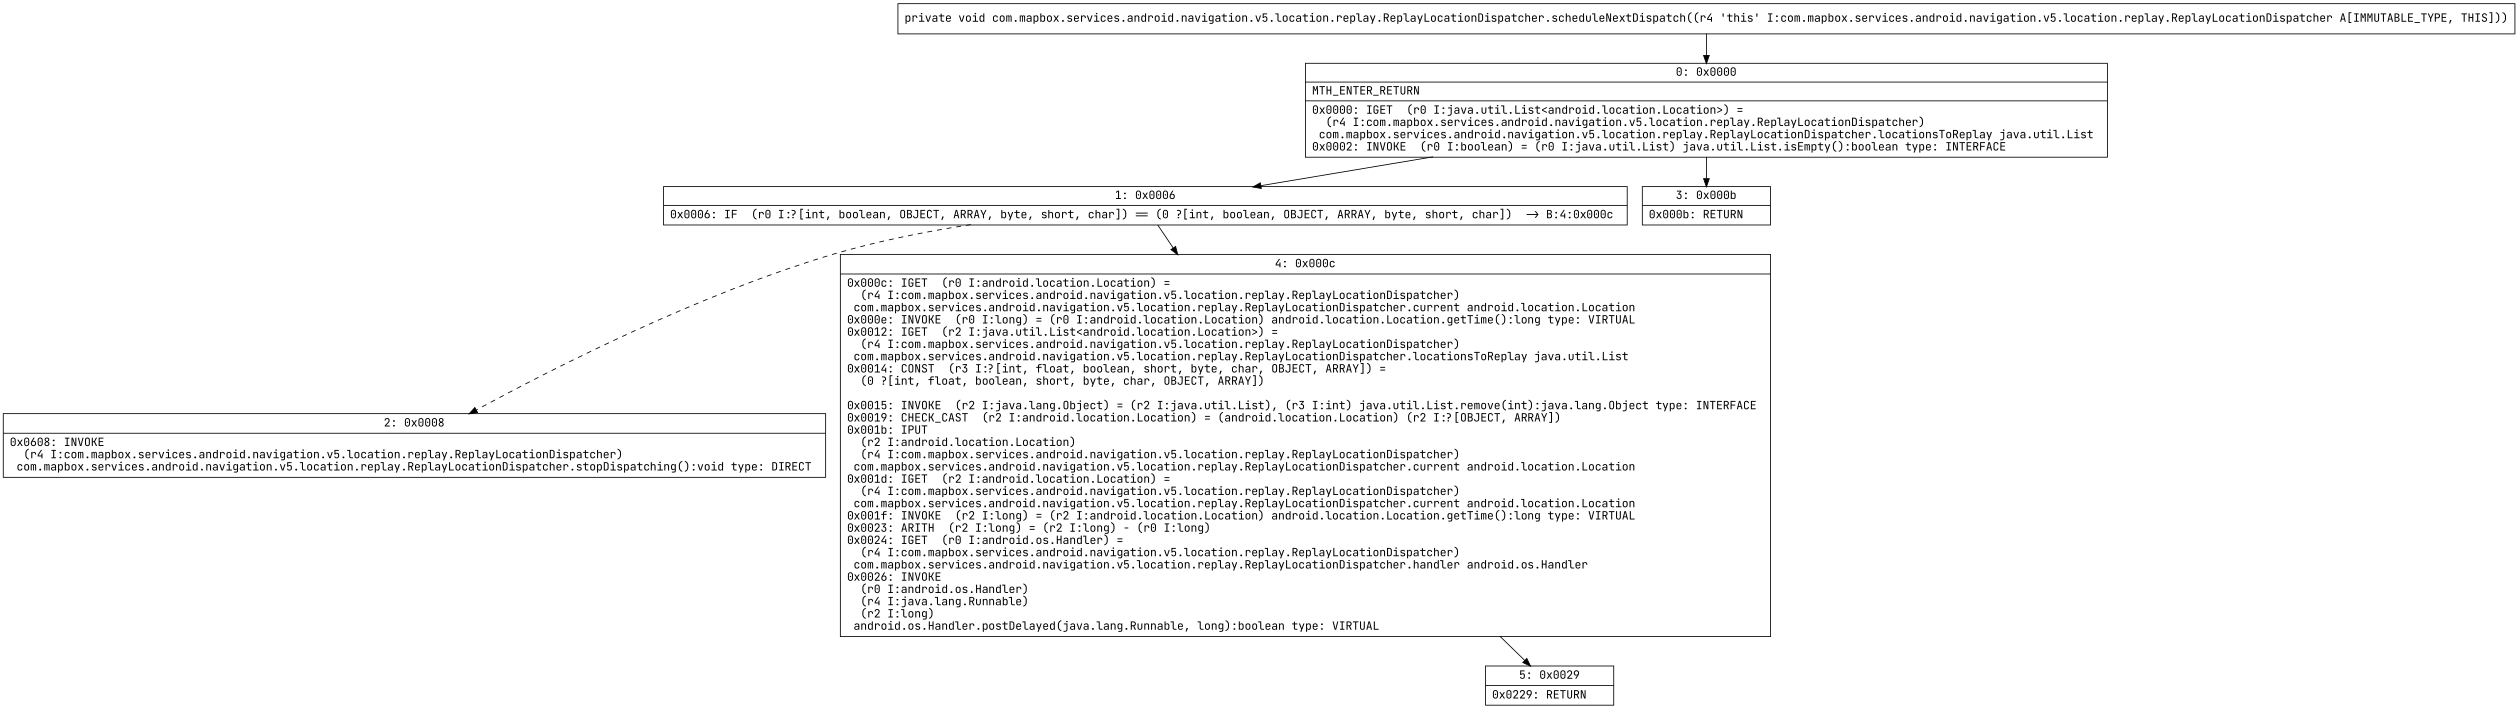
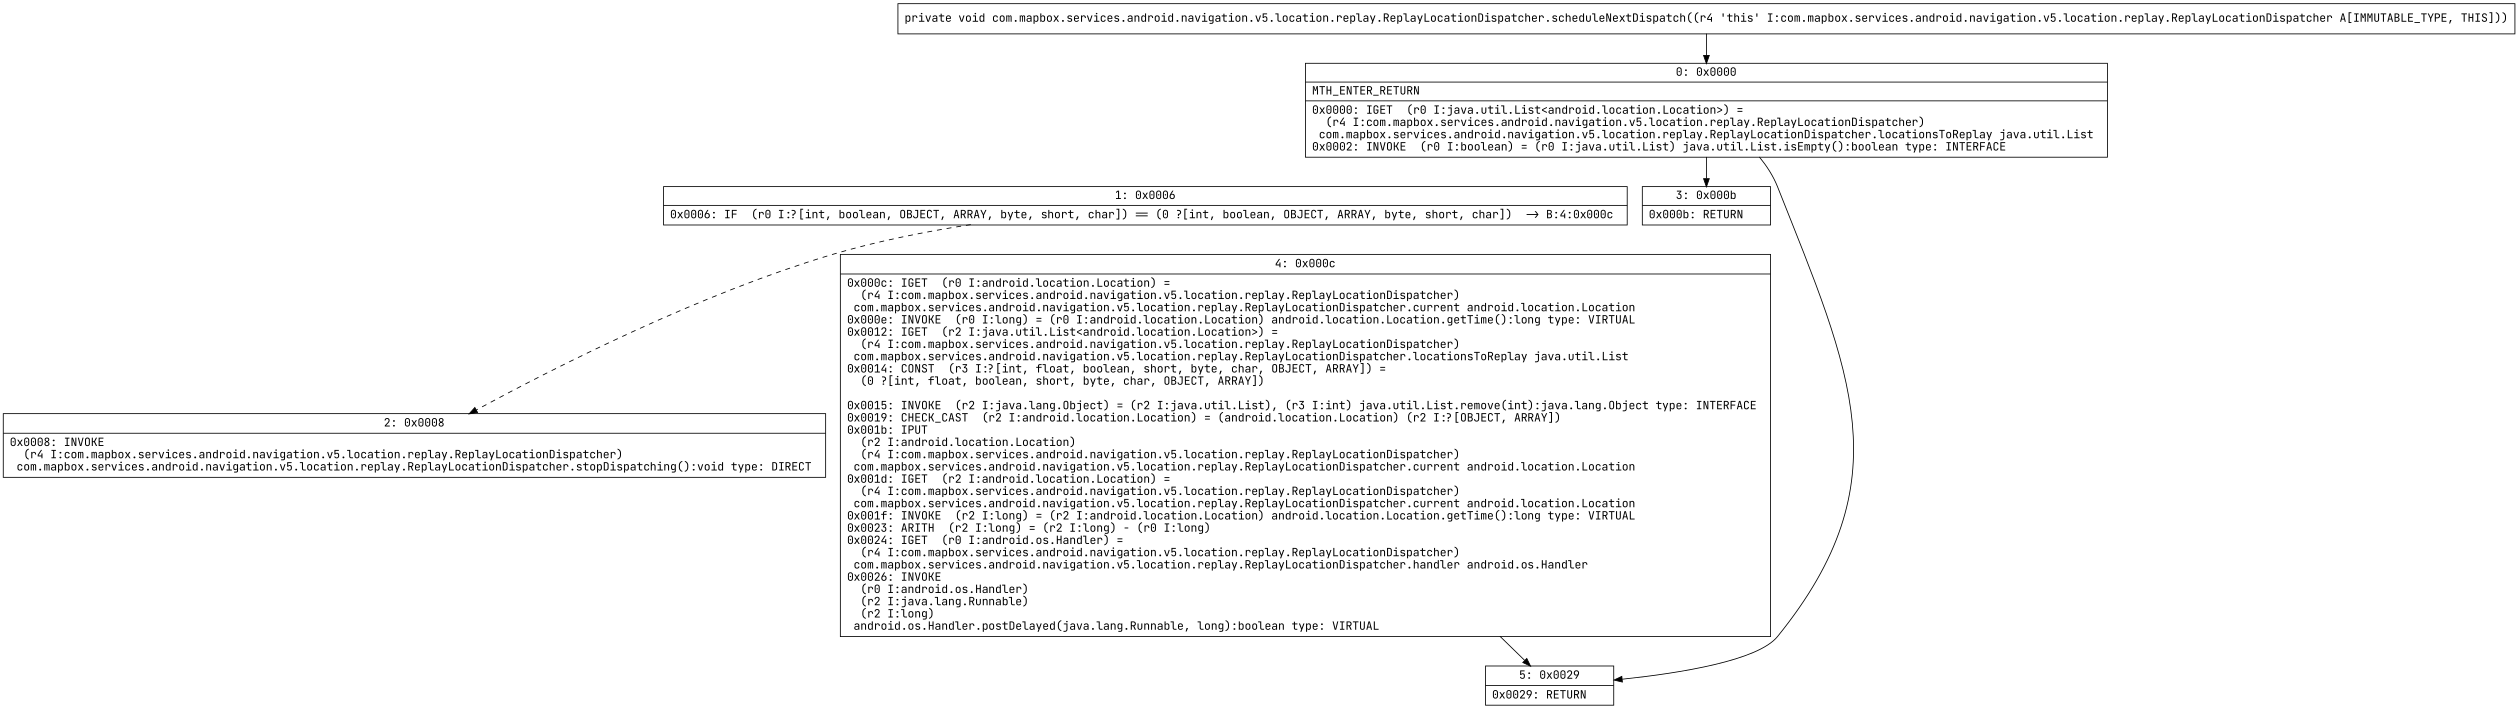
(1347, 171) -> (1851, 479)
(1165, 236) -> none
(64, 443) -> (64, 443)
(938, 602) -> (938, 602)
(1550, 695) -> (1550, 695)
